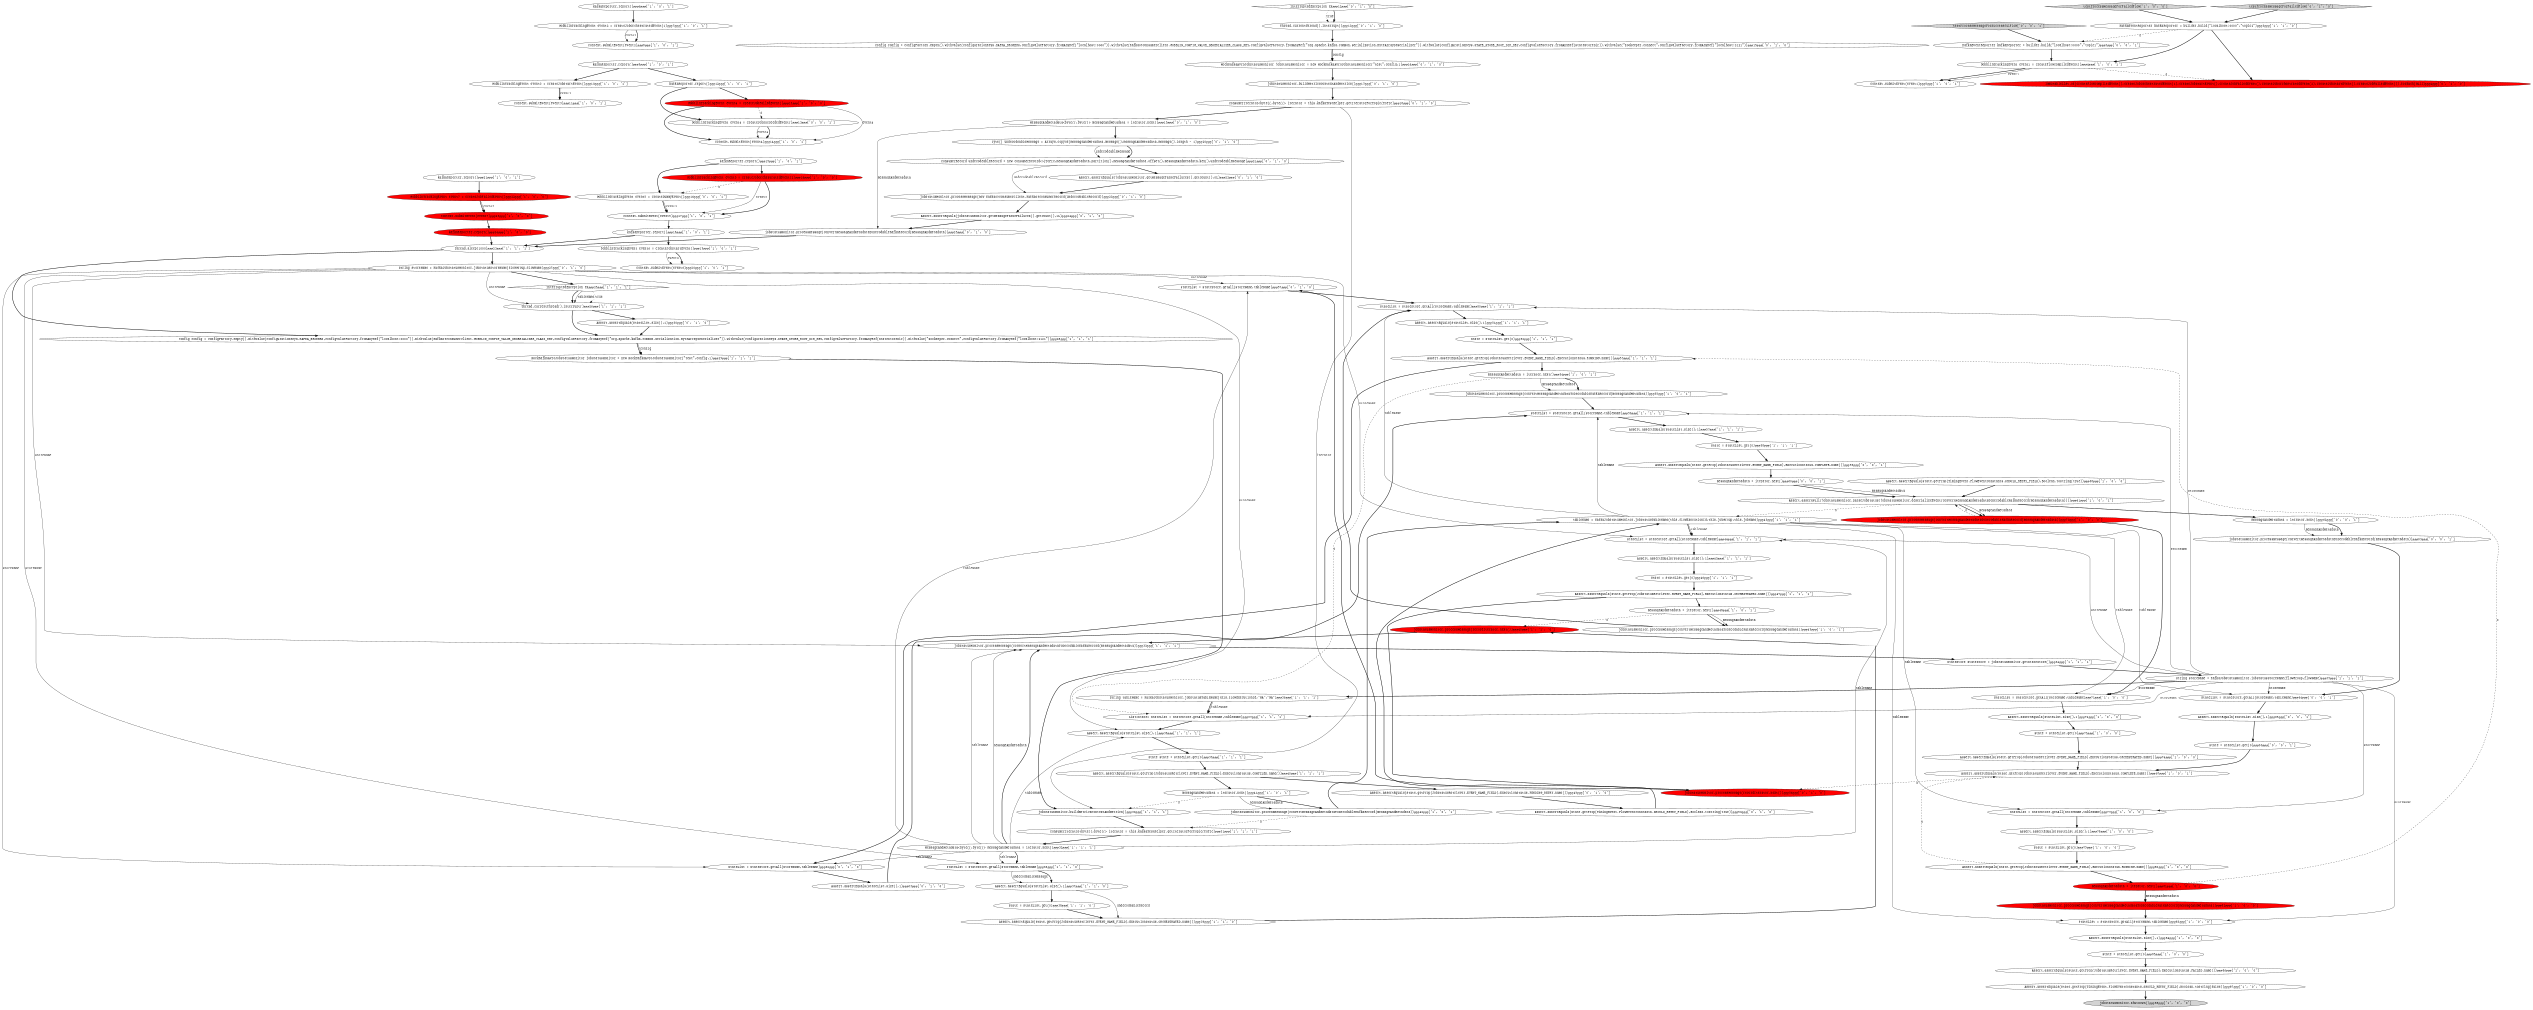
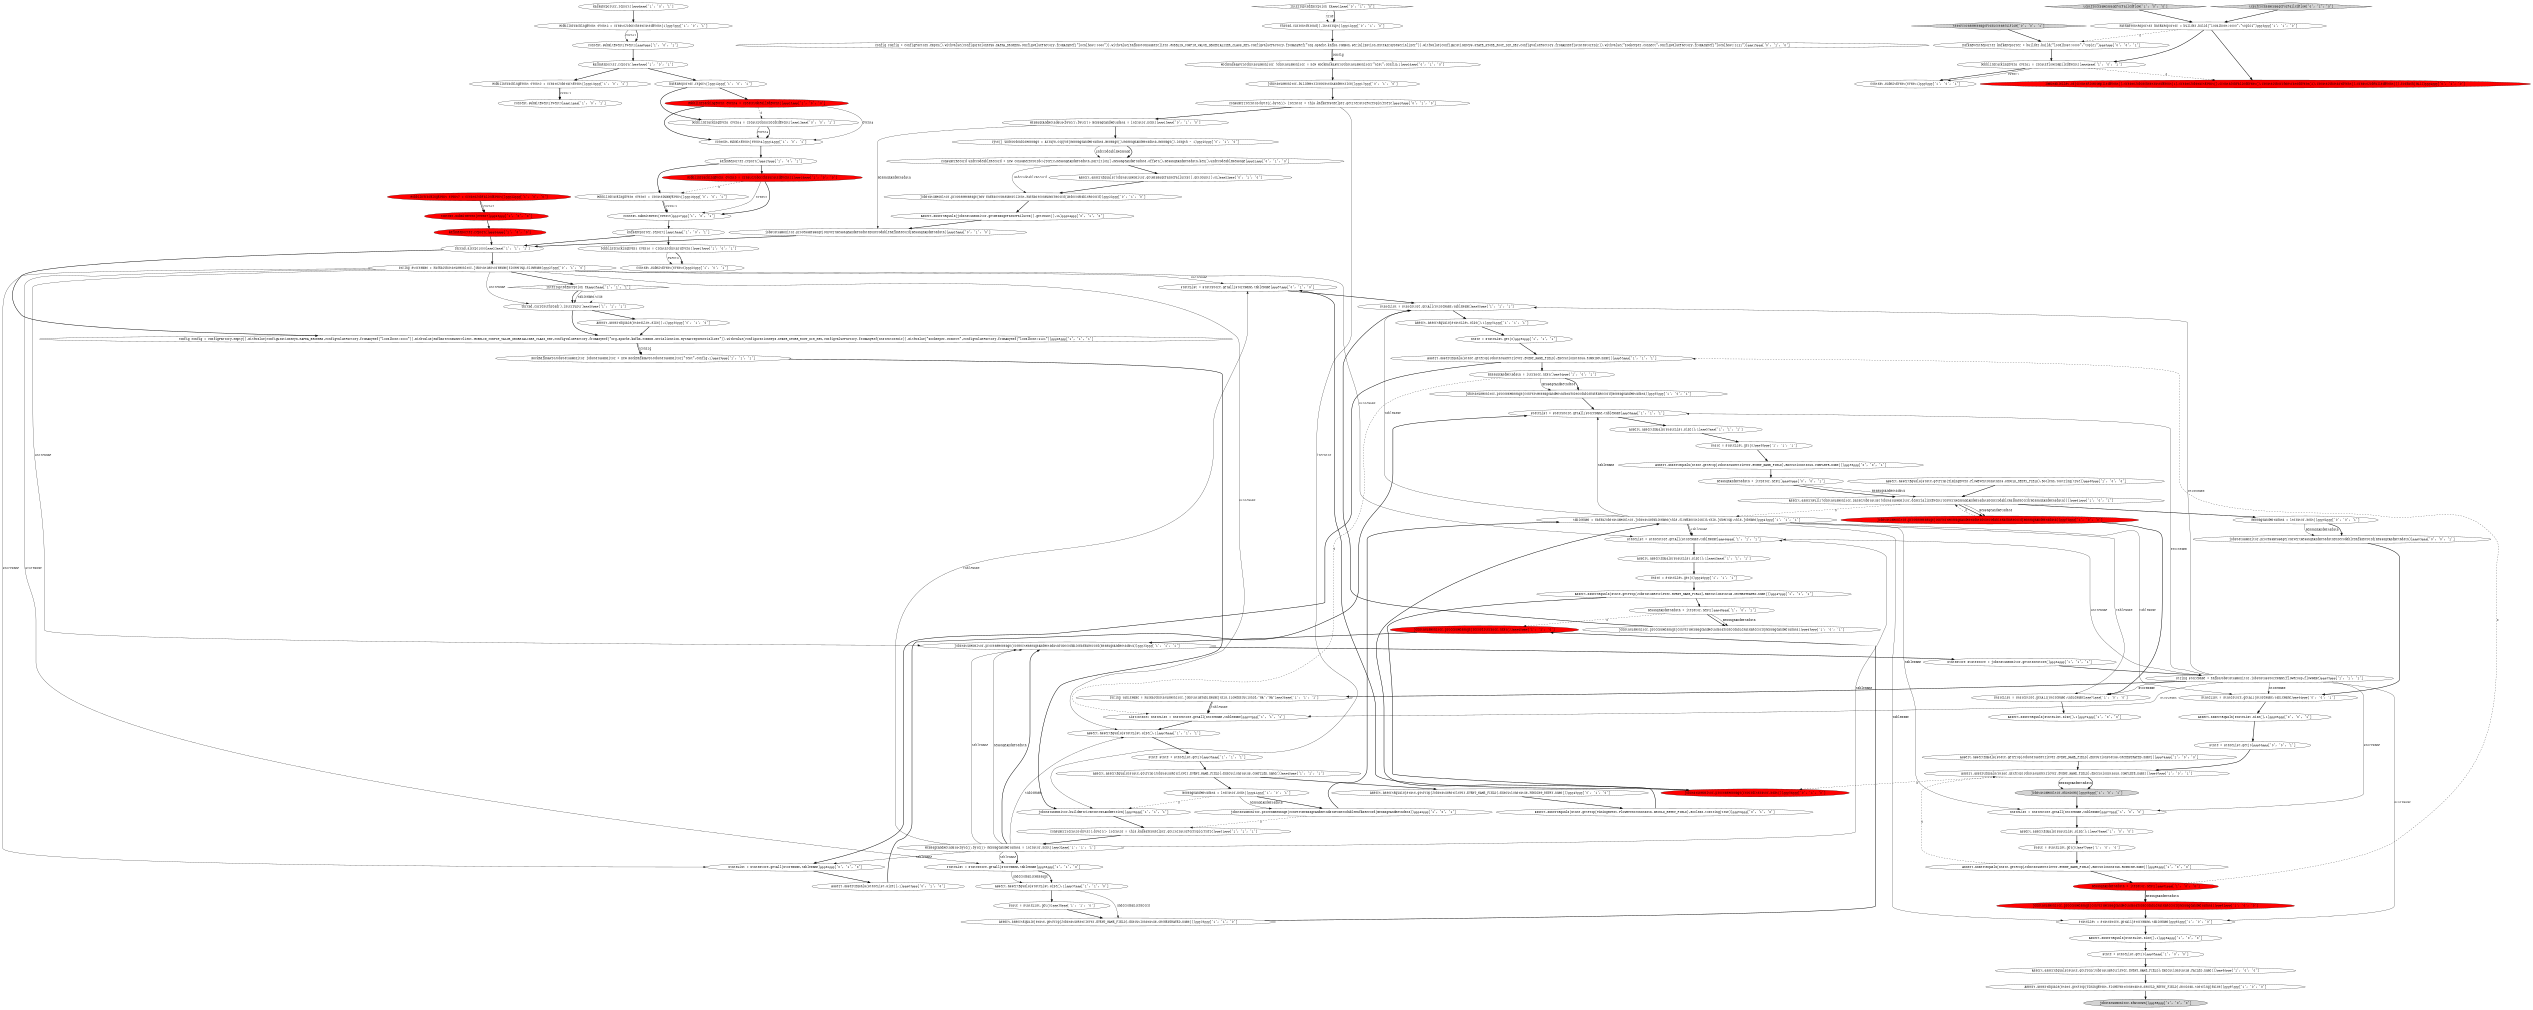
none -> (633, 54)
none -> (761, 151)
(479, 178) -> none
(2078, 733) -> none
none -> (2077, 793)
